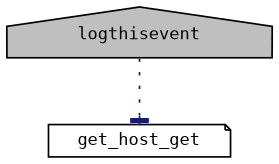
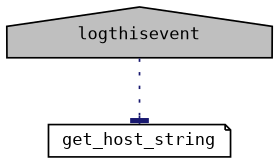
(140, 141) -> (140, 141)
